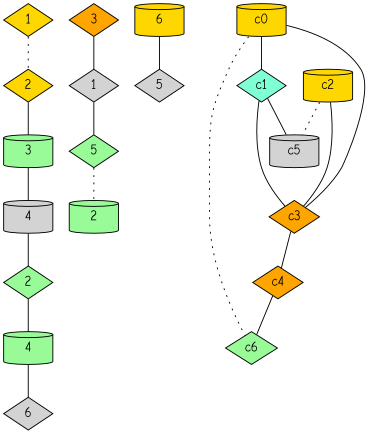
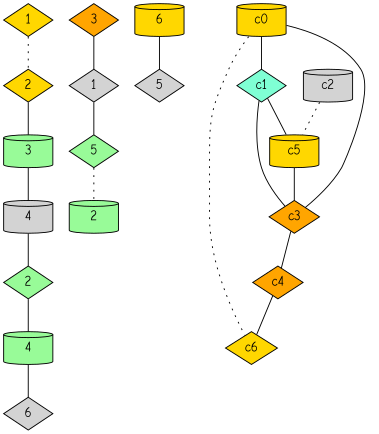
(328, 86) -> (328, 86)
(294, 151) -> (294, 151)
(330, 158) -> (294, 184)
(251, 348) -> (251, 348)
